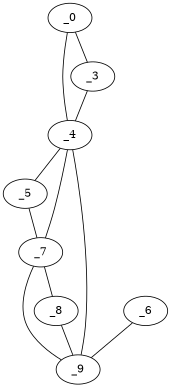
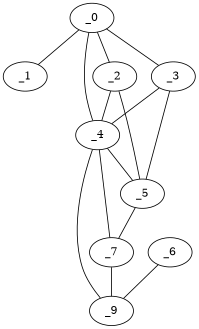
none -> (25, 77)
none -> (115, 77)
none -> (158, 135)
(56, 311) -> none
